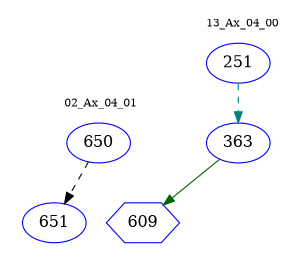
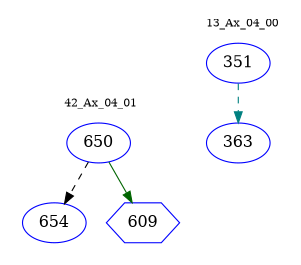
(238, 63) -> (238, 63)
(101, 104) -> (101, 104)
(196, 179) -> (118, 177)
(54, 223) -> (54, 223)
